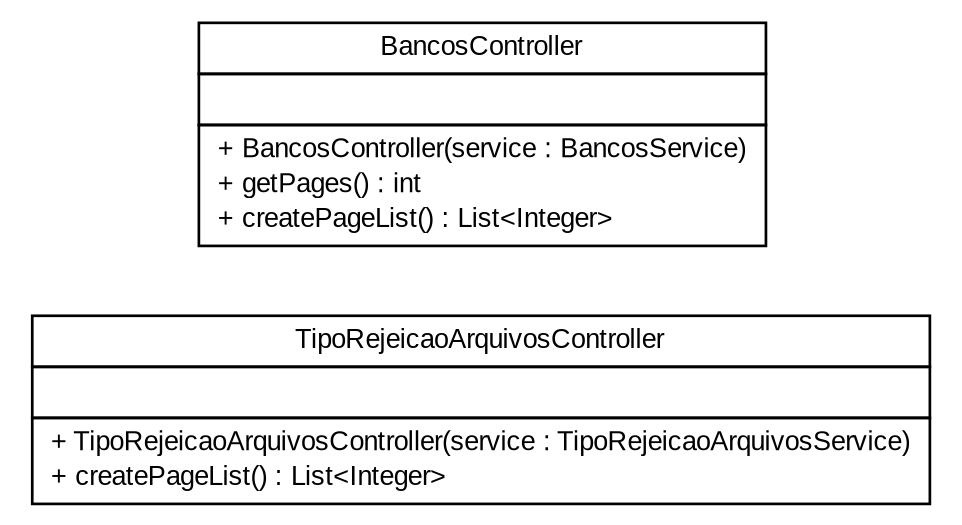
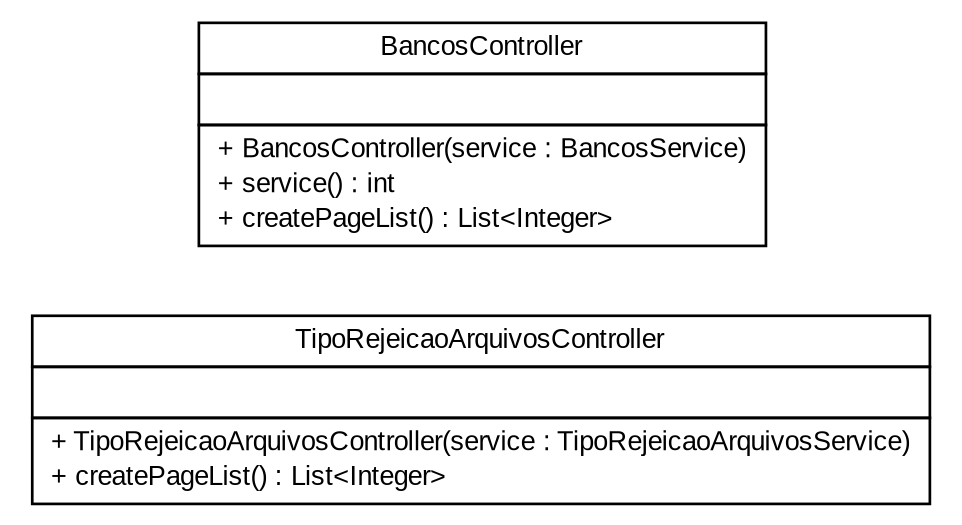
(320, 184) -> (308, 184)
